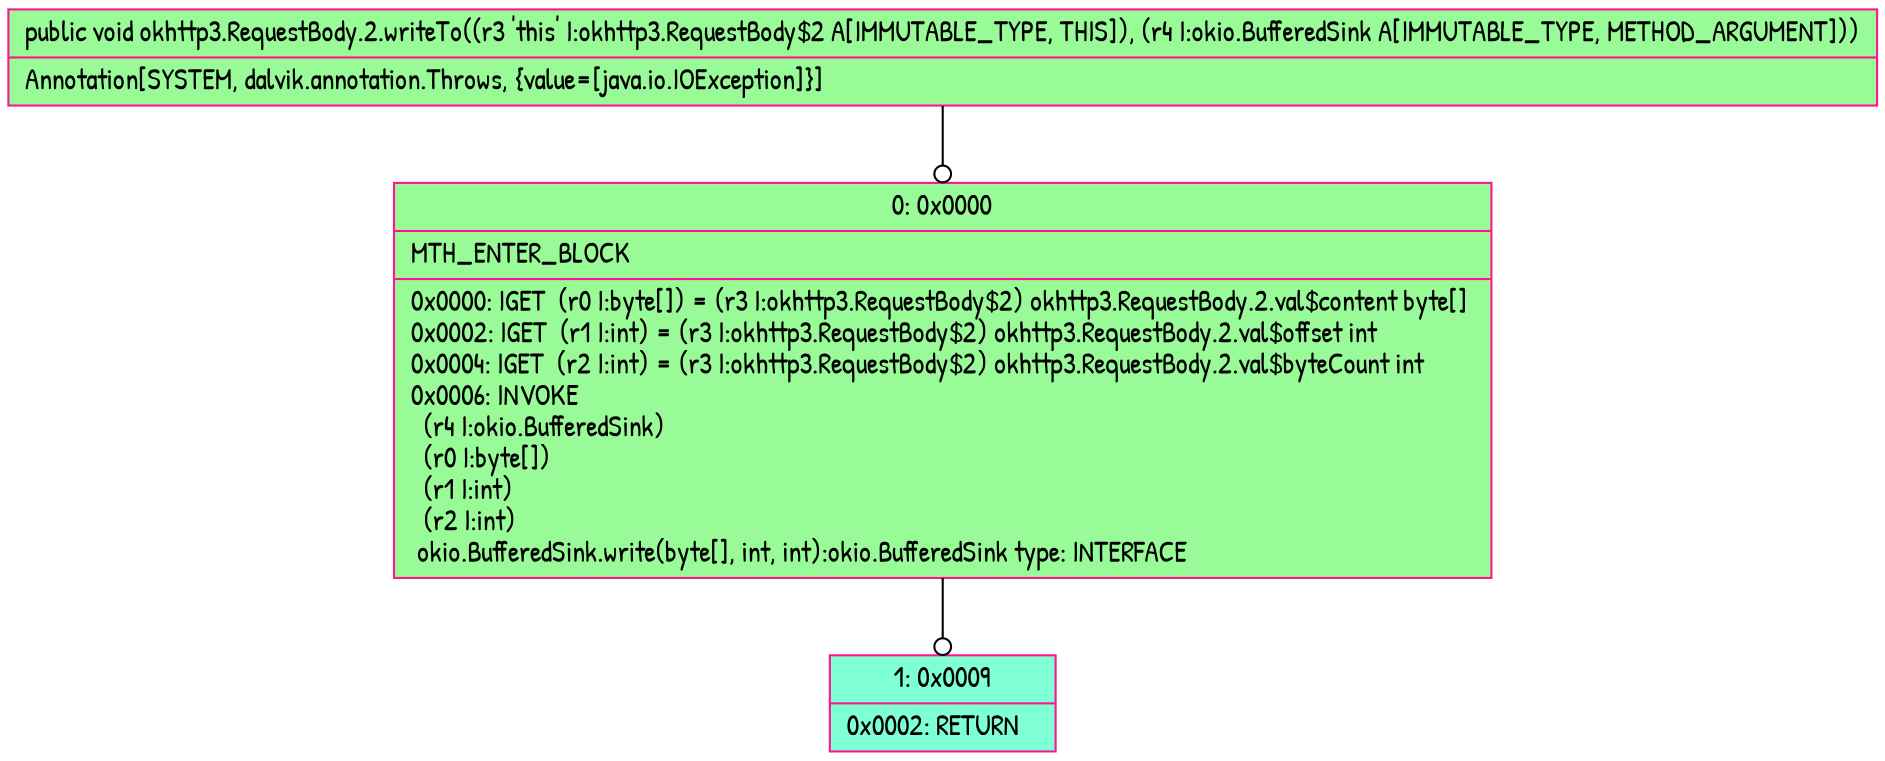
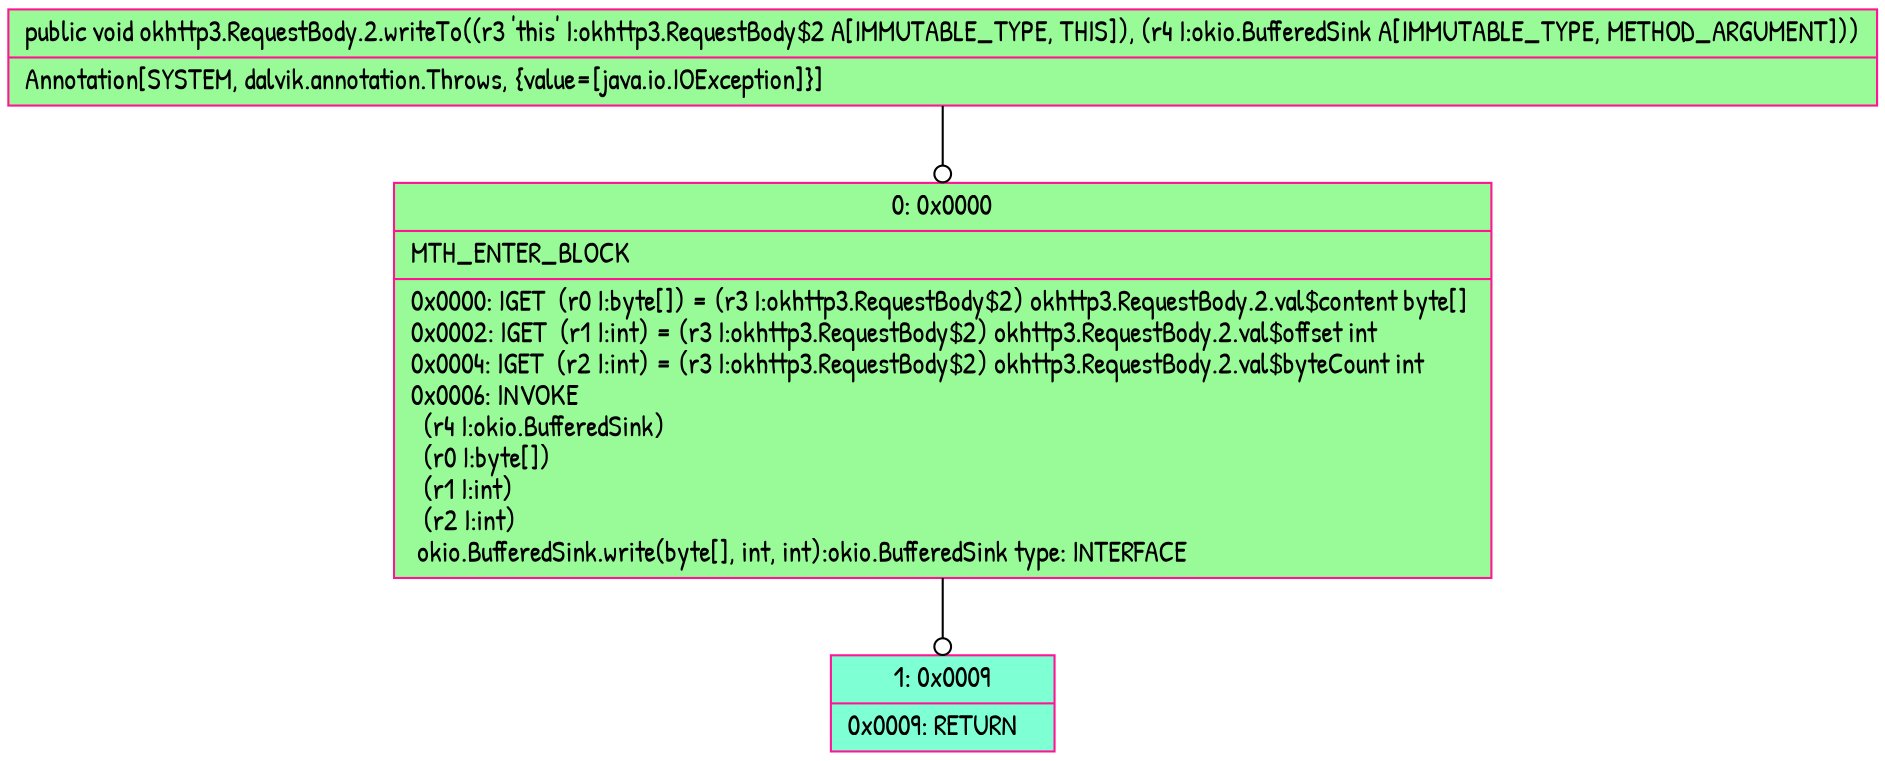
(943, 726) -> (943, 726)
